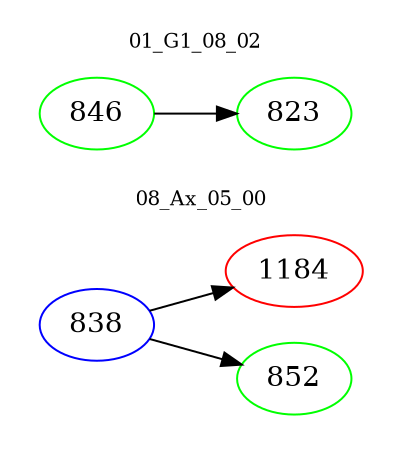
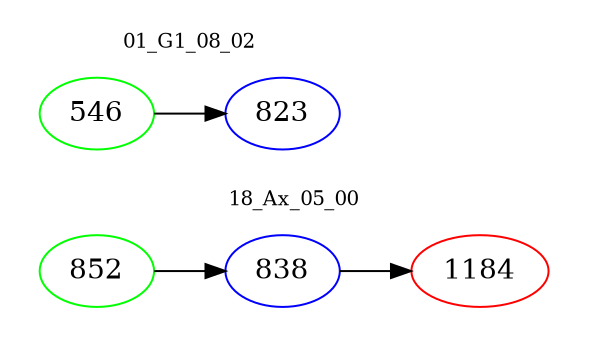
(97, 114) -> (97, 114)
(294, 114) -> (283, 114)
(201, 200) -> (294, 200)
(186, 349) -> (180, 271)
